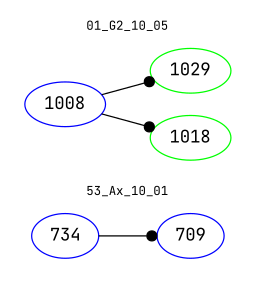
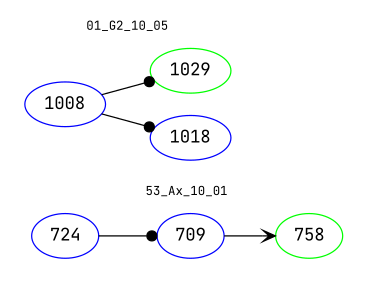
(191, 138) -> (191, 138)
(65, 236) -> (65, 236)
none -> (309, 236)
